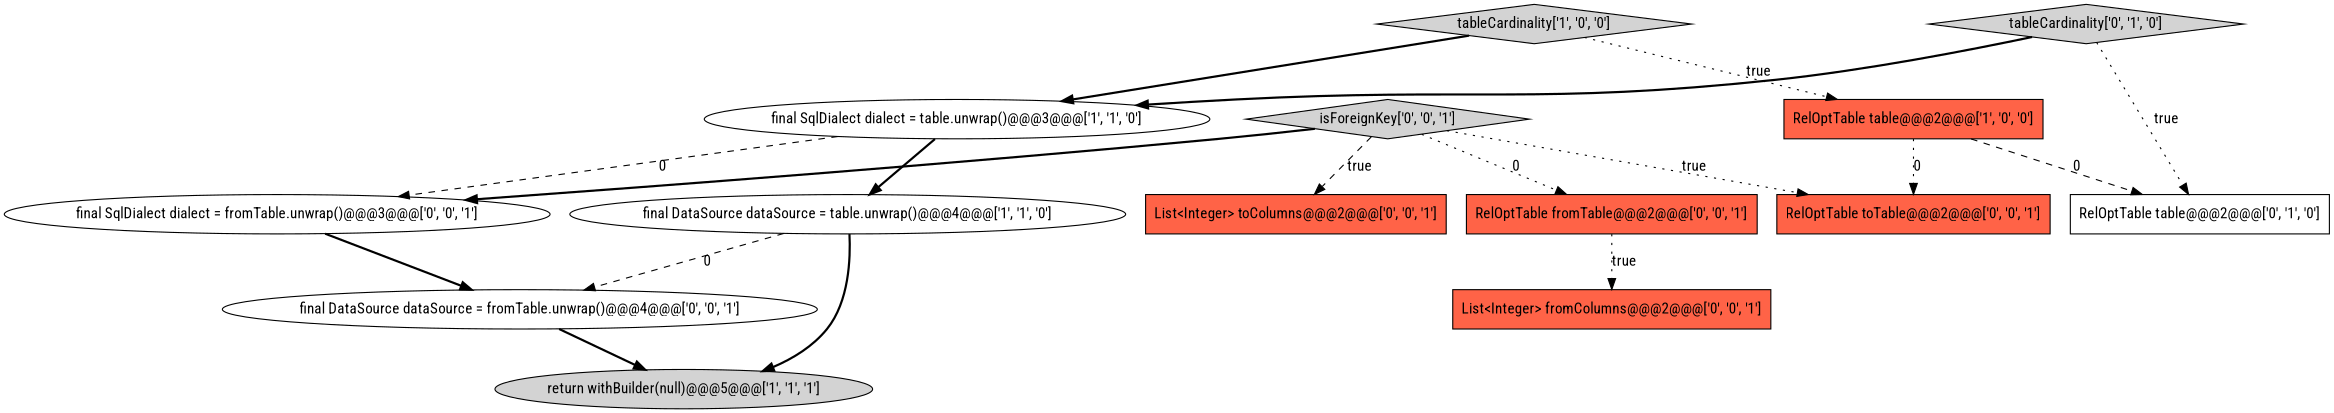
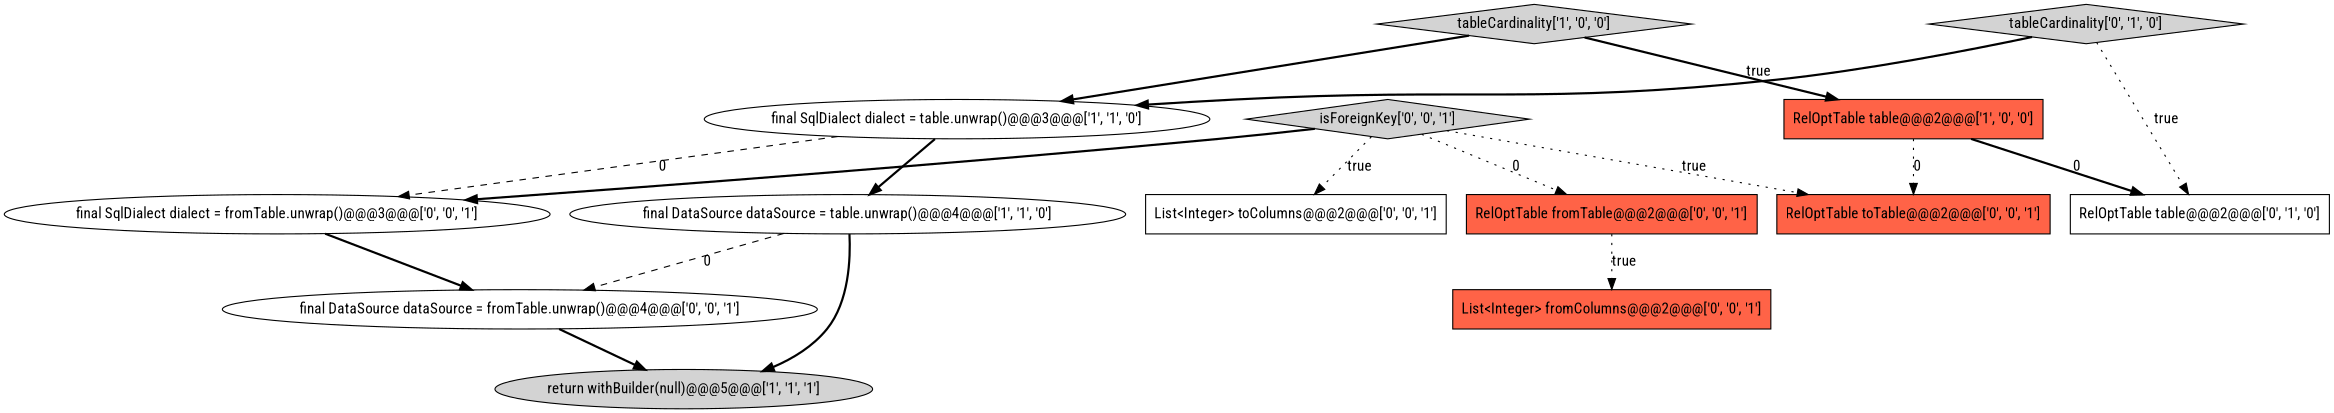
(1706, 67) -> (1706, 67)
(1347, 162) -> (1347, 162)
(2051, 165) -> (2051, 165)
(1296, 214) -> (1296, 214)
